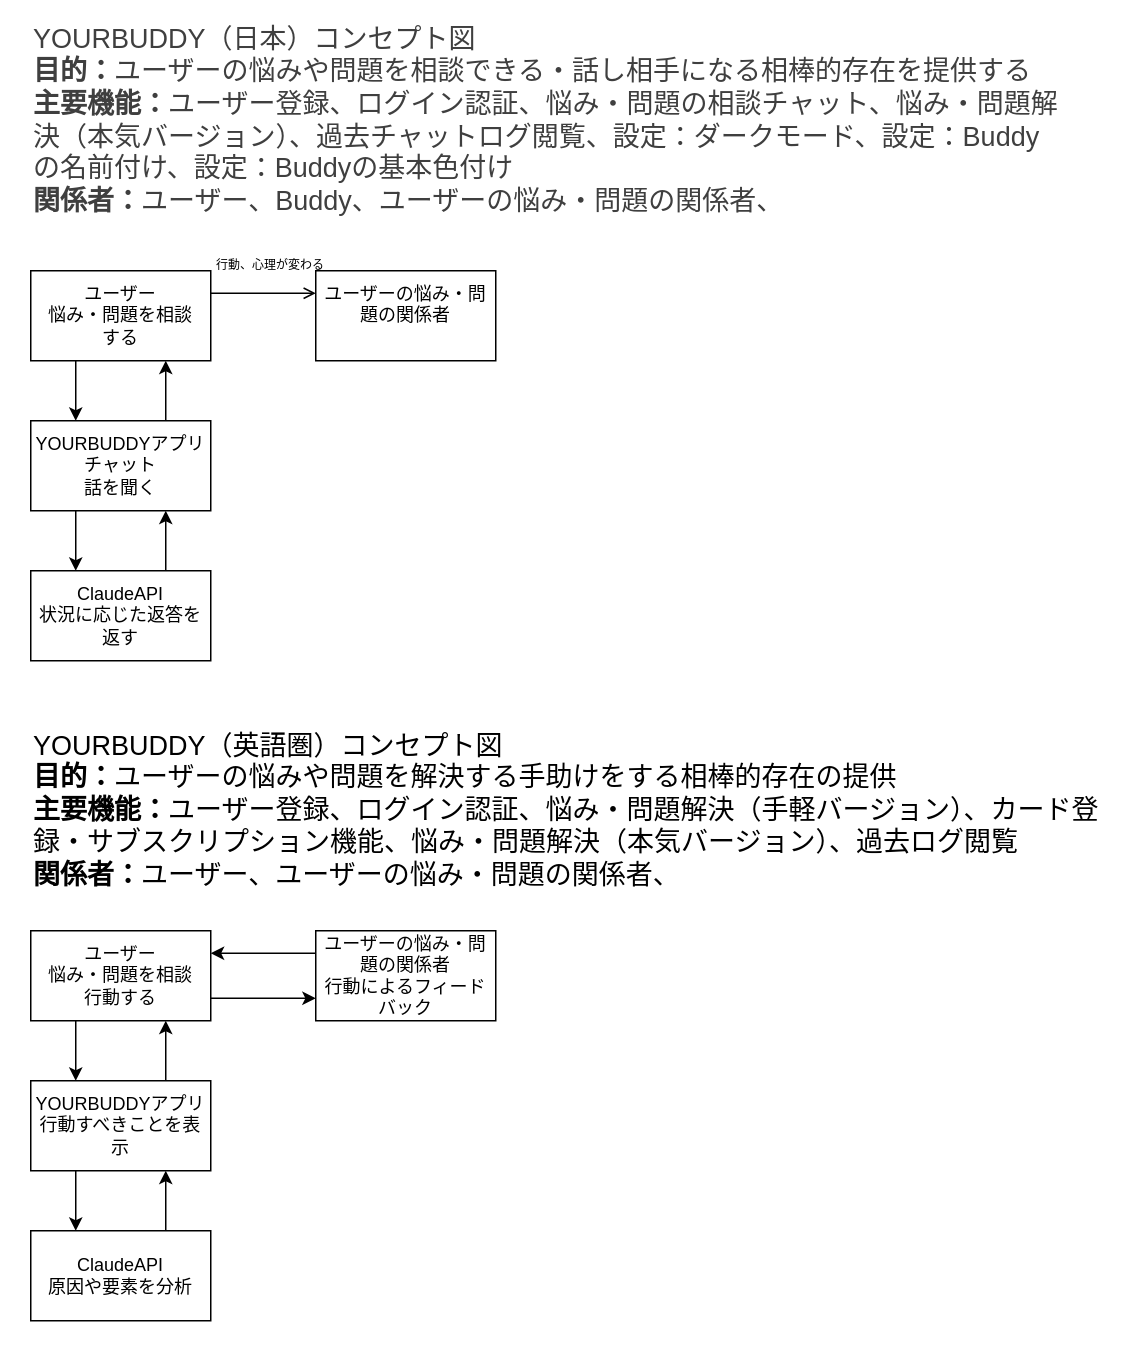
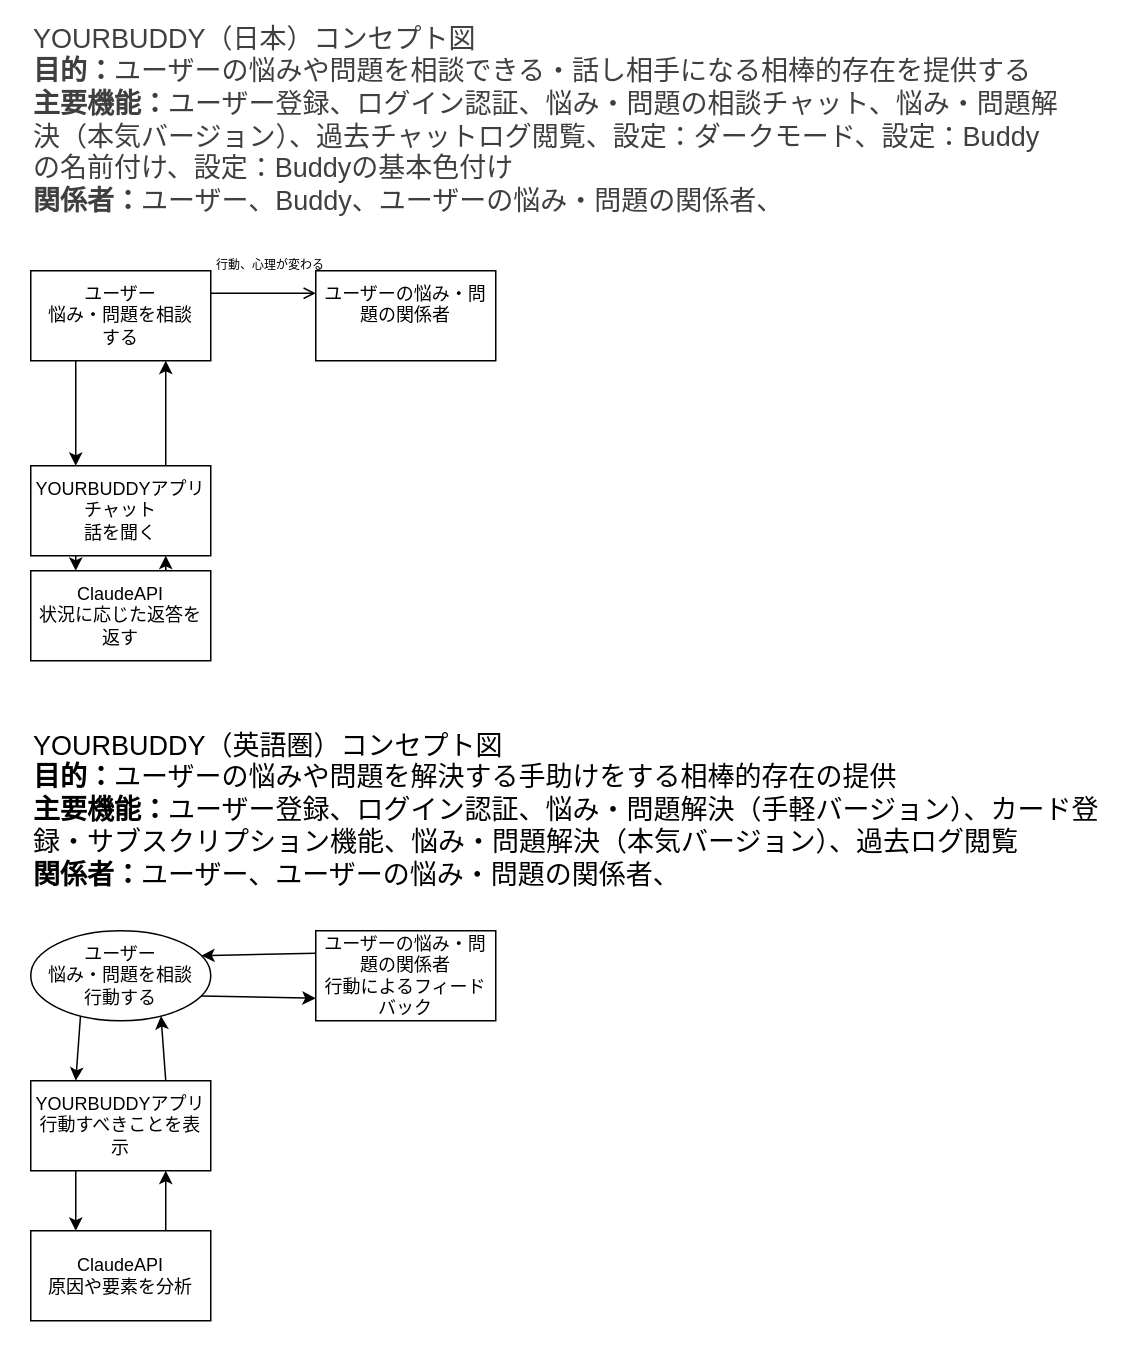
(121, 466) -> (121, 511)
(121, 976) -> (121, 976)
